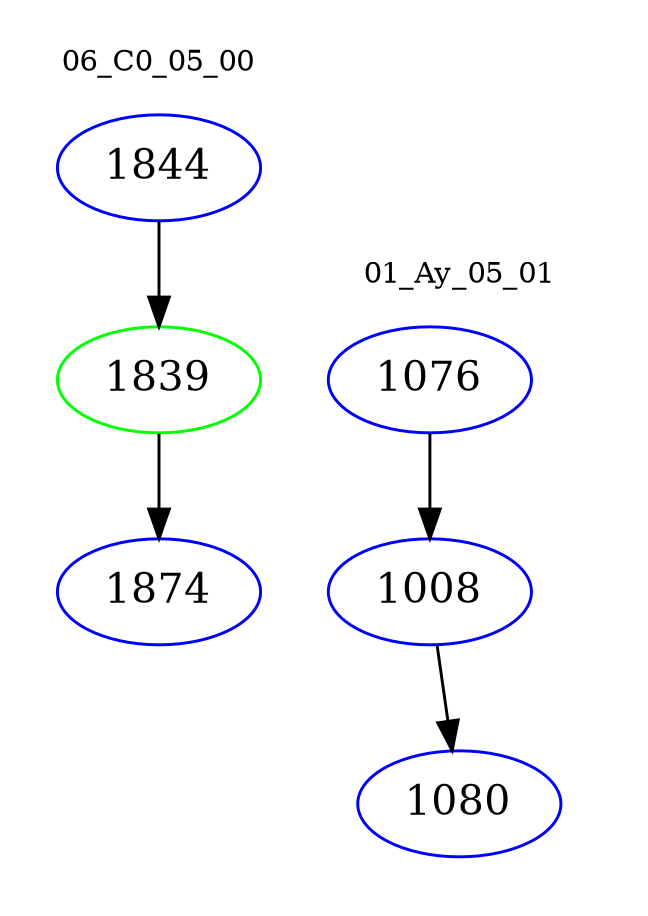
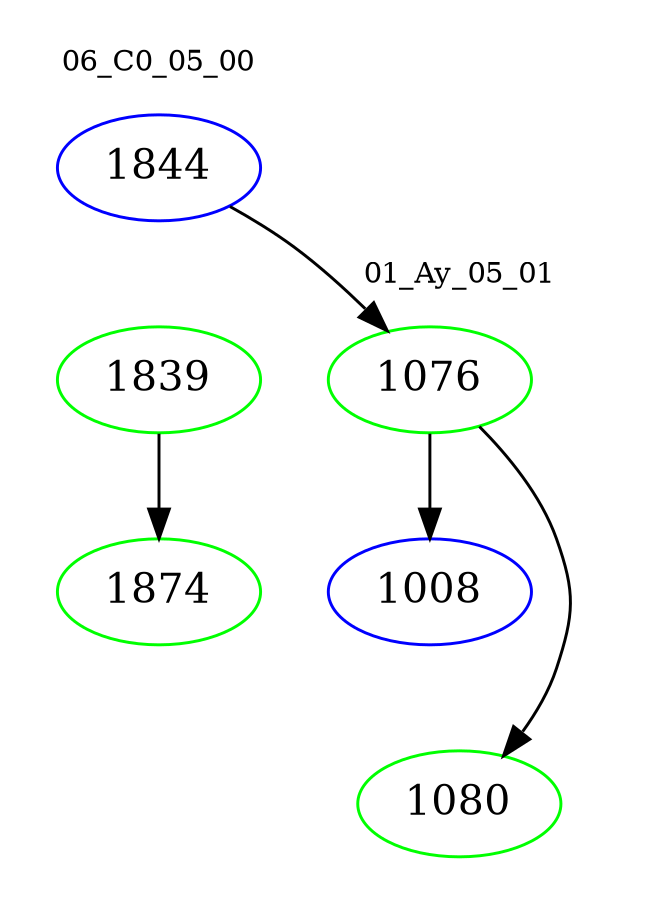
(159, 259) -> (325, 271)
(430, 380) -> (430, 380)
(159, 592) -> (159, 592)
(443, 683) -> (566, 571)
(459, 804) -> (459, 804)
